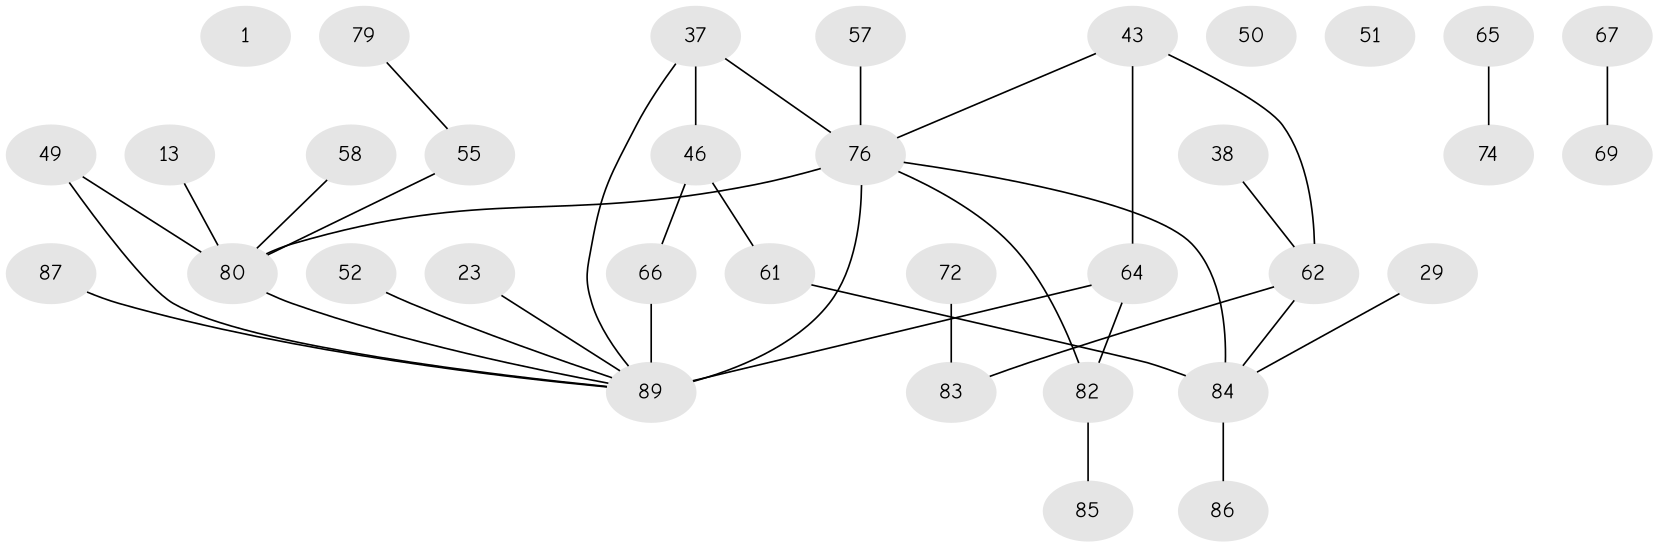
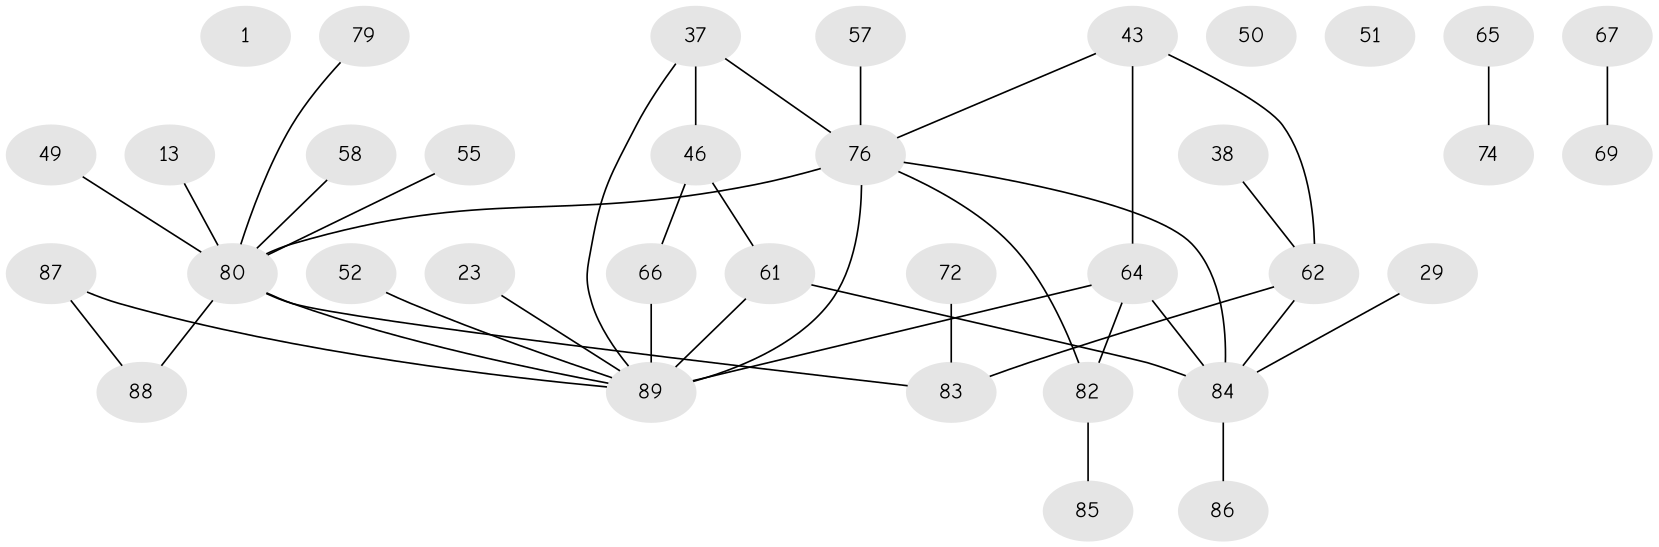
(417, 96) -> (280, 147)
(192, 312) -> (711, 333)
none -> (1178, 333)
none -> (553, 343)
none -> (142, 392)
